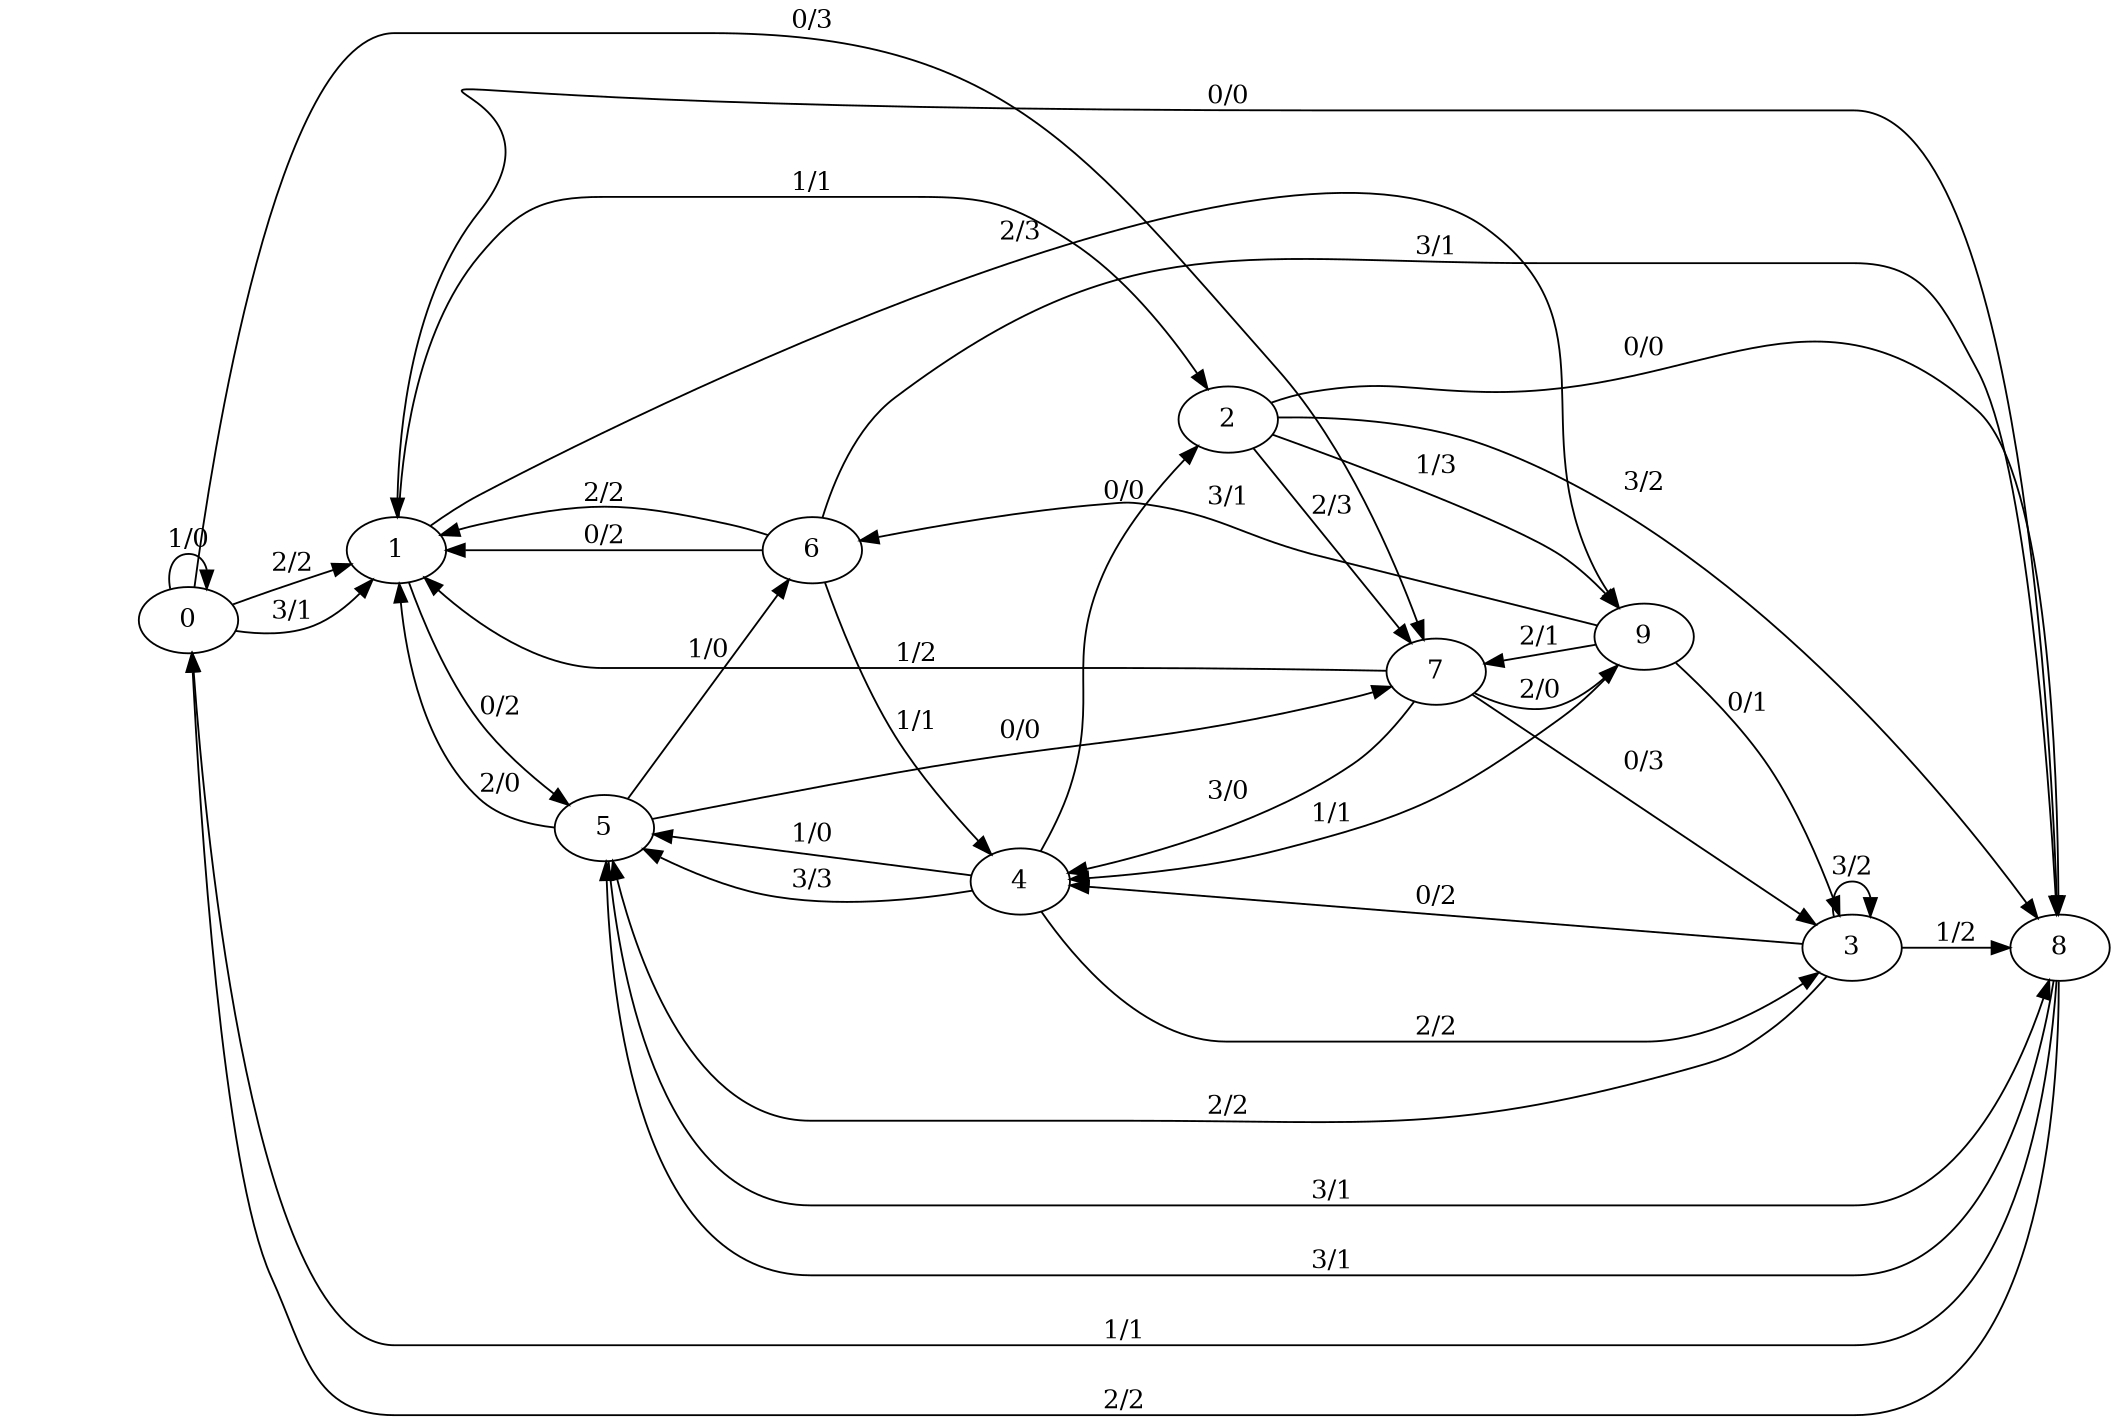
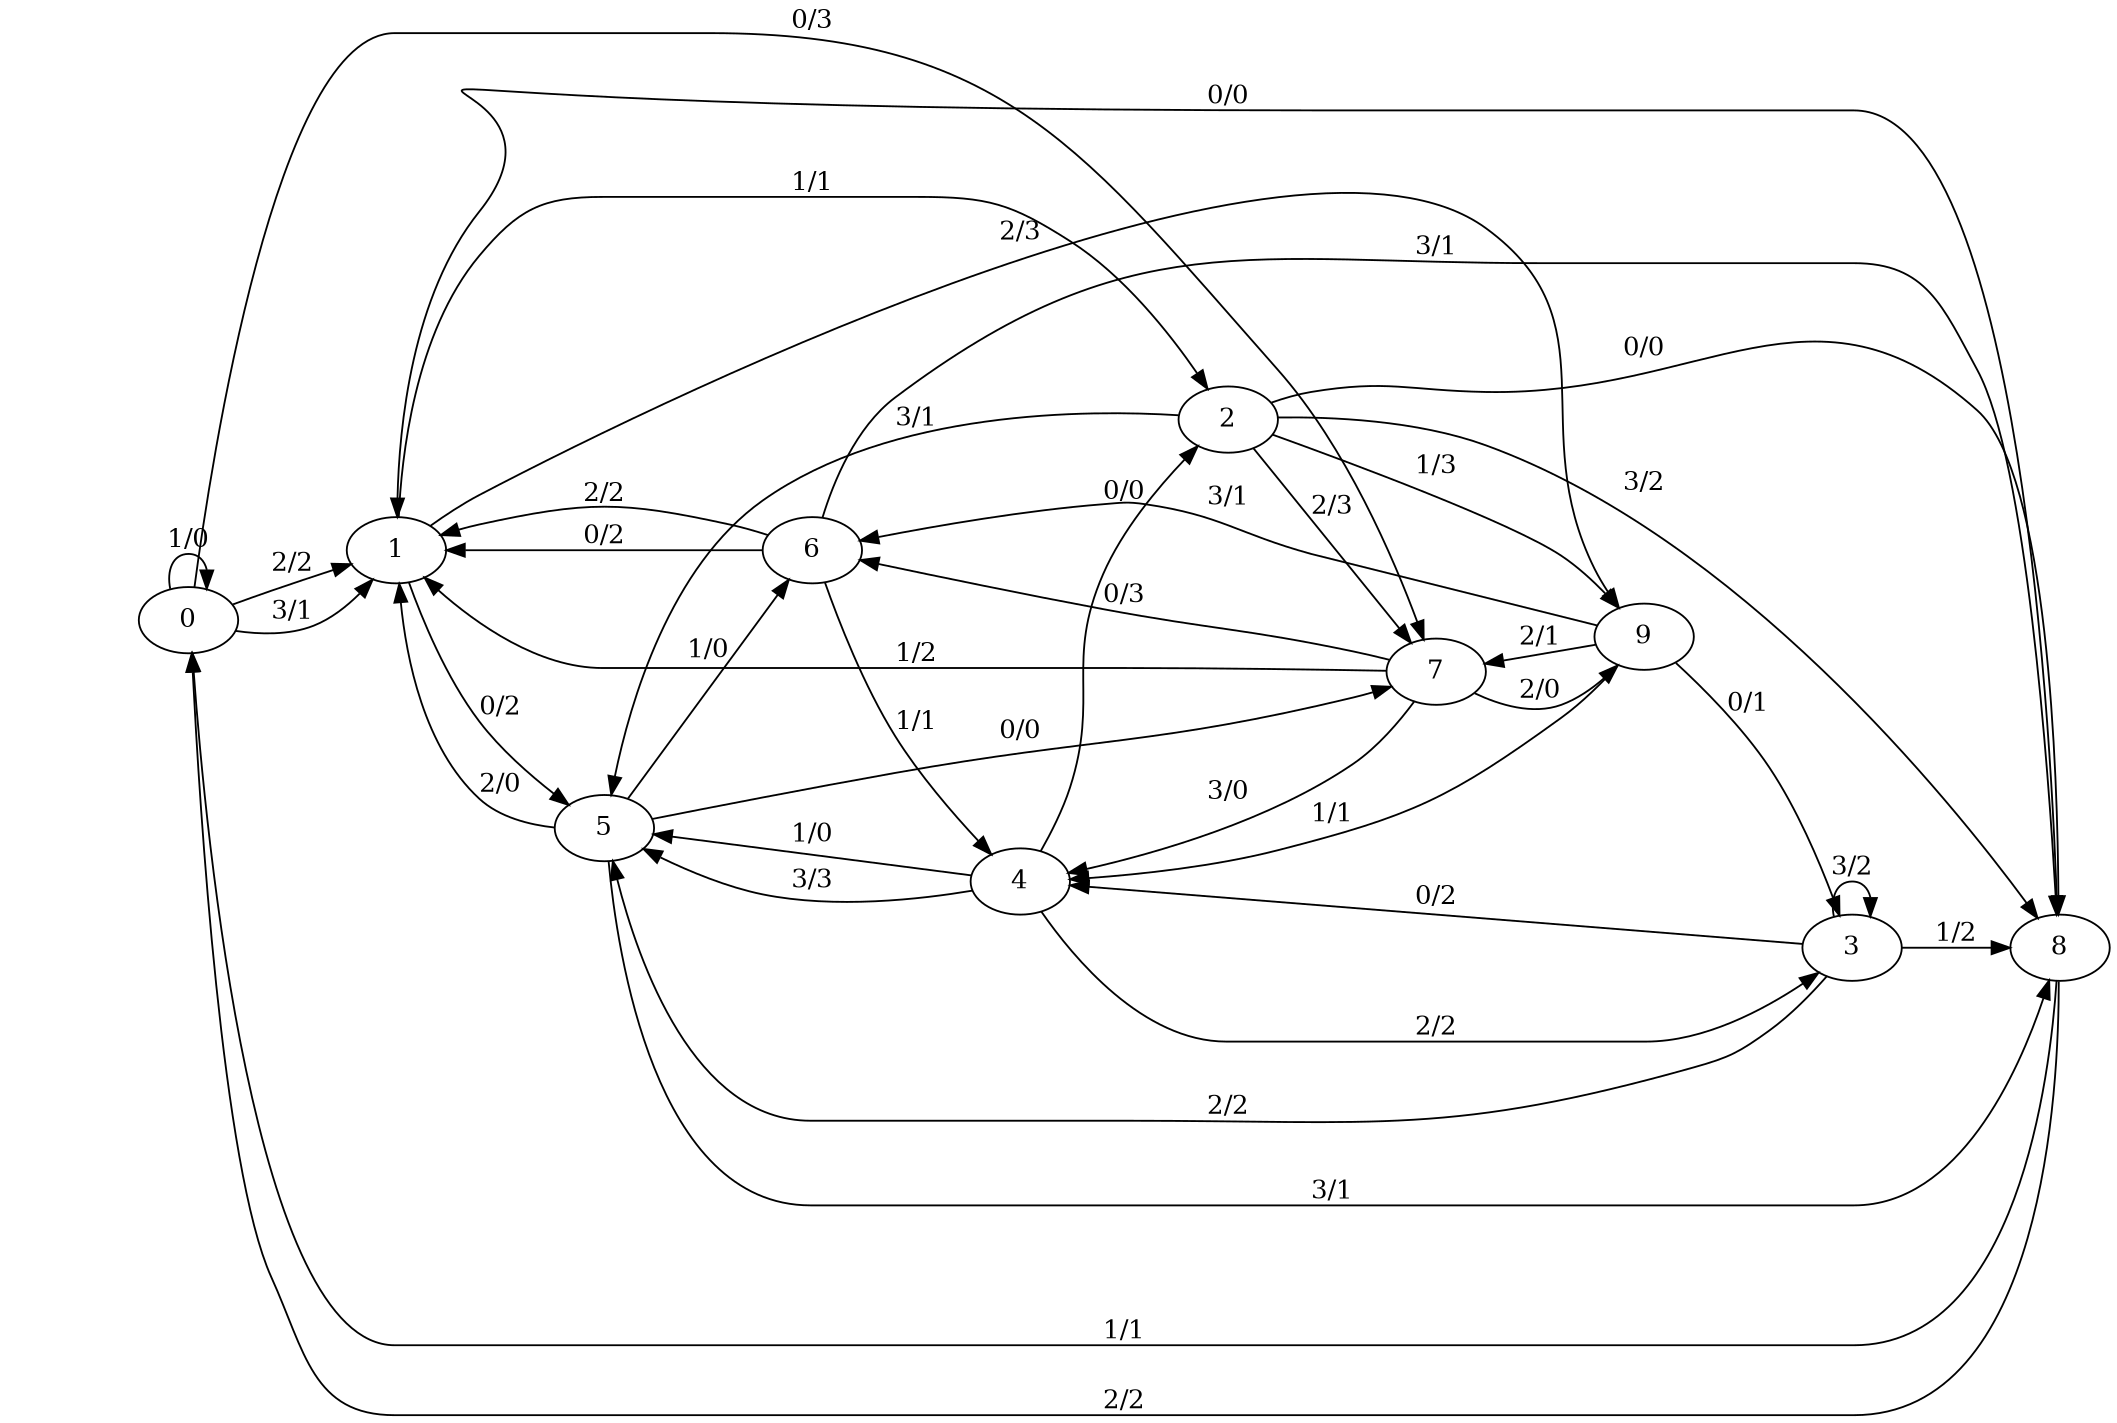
(1636, 804) -> (1133, 615)
(1281, 1275) -> (811, 472)
